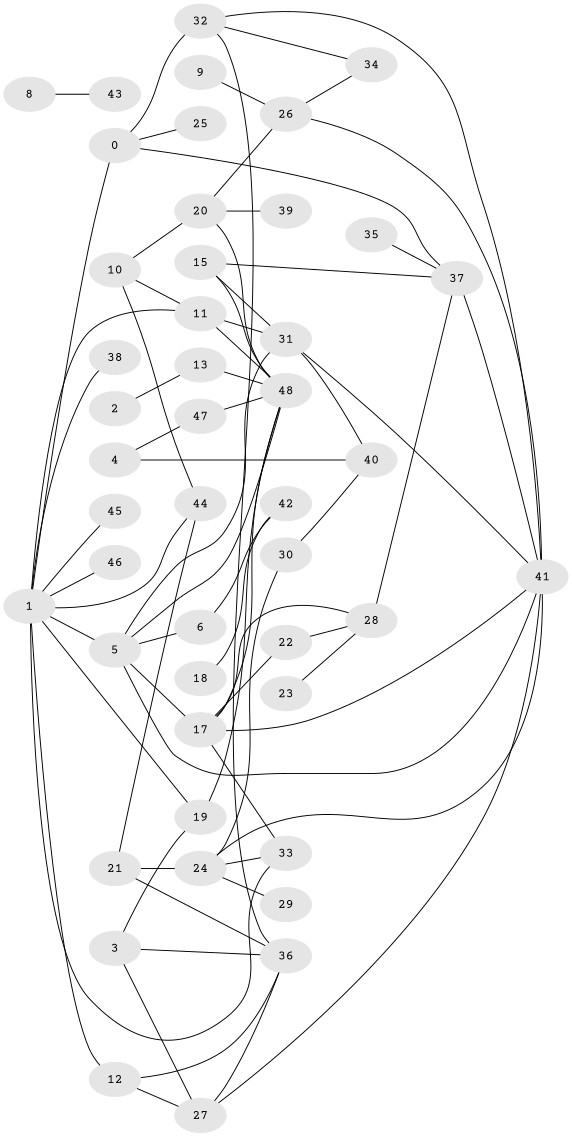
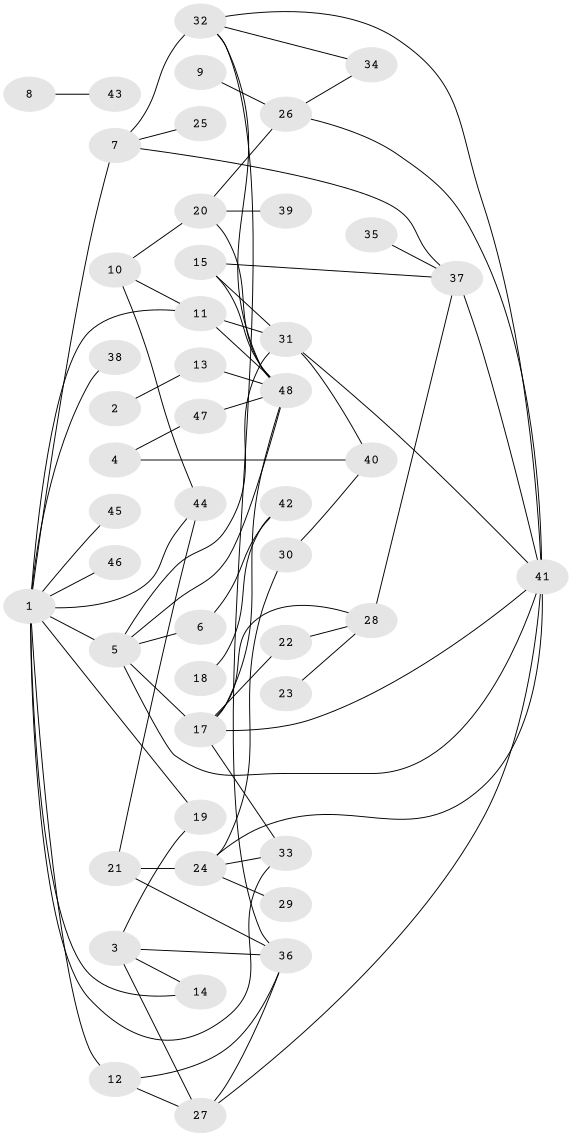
(115, 146) -> (115, 146)
(246, 605) -> (244, 197)
none -> (200, 992)
